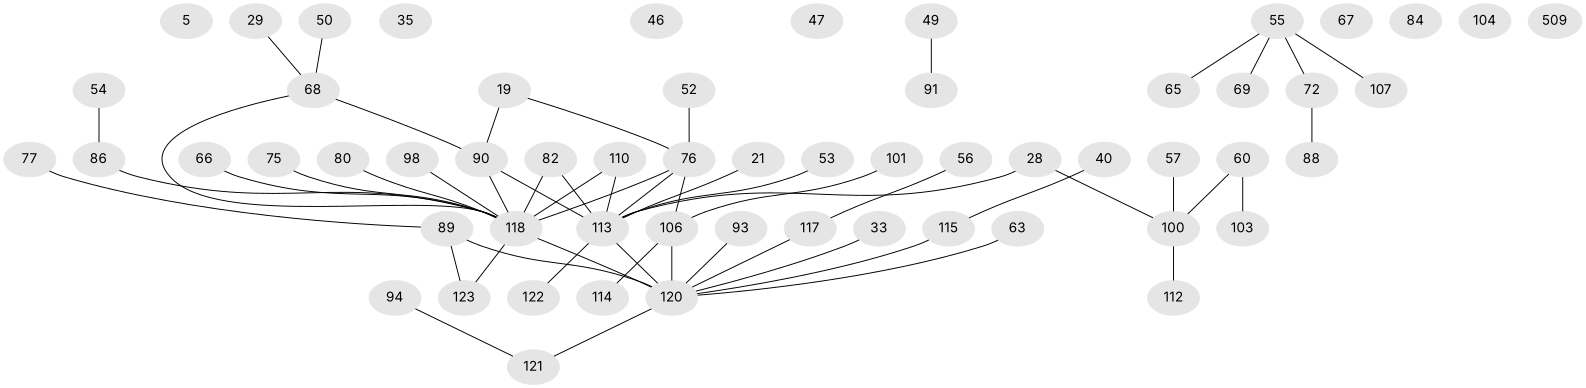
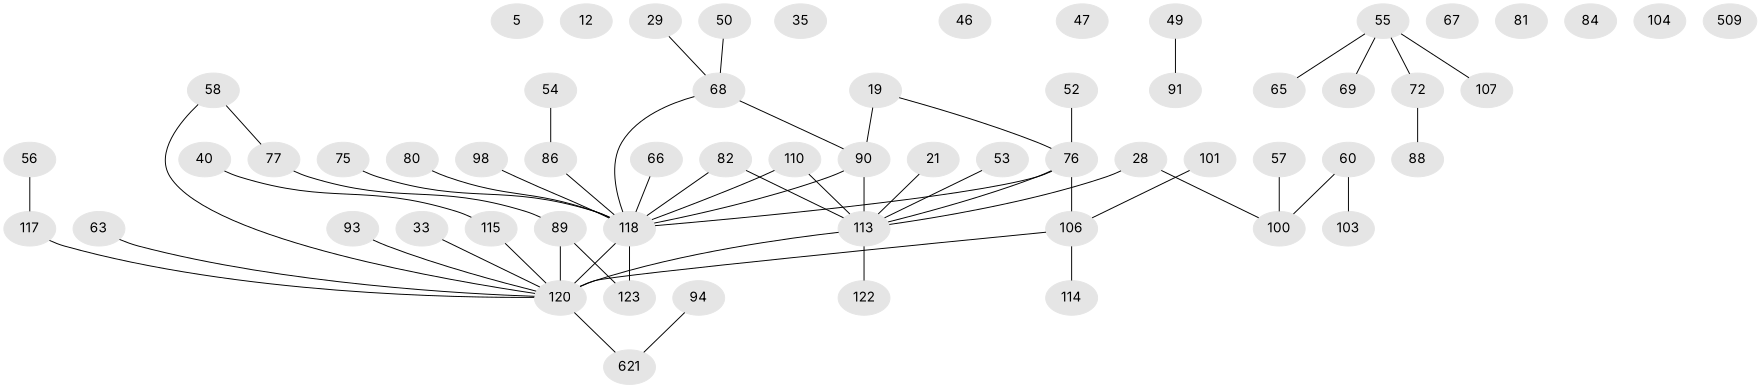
none -> (586, 21)
none -> (1521, 21)
none -> (213, 90)
(1174, 298) -> none
(533, 367) -> (630, 367)
